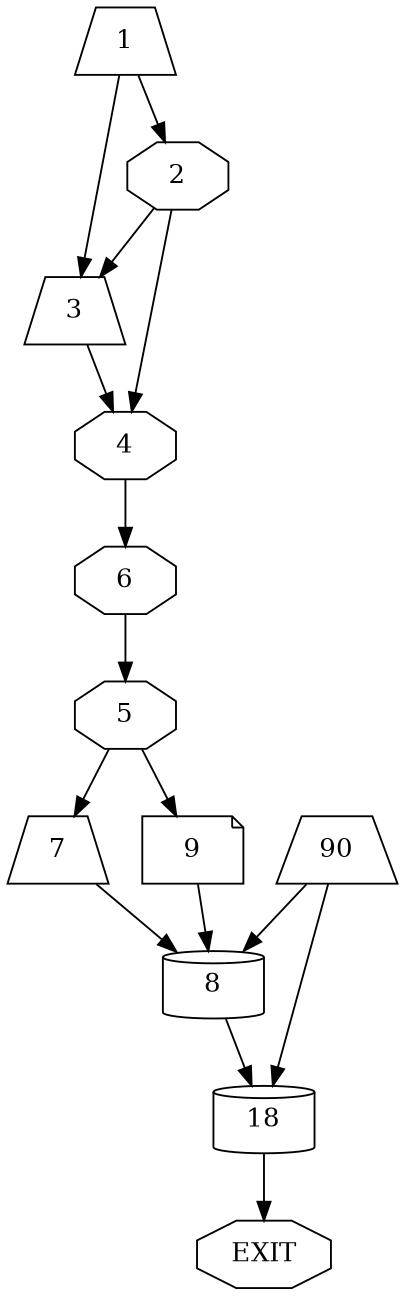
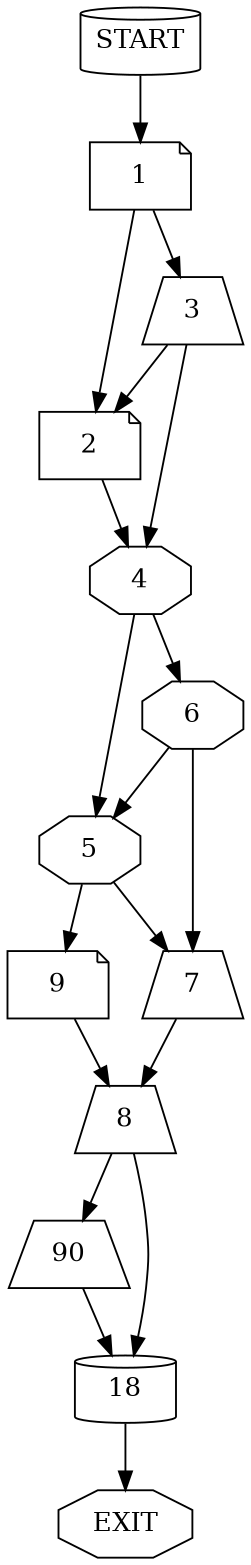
(125, 41) -> (140, 176)
none -> (140, 41)
(178, 176) -> (90, 446)
(133, 235) -> (147, 371)
none -> (117, 706)
none -> (193, 840)
(282, 911) -> (101, 1178)
(213, 985) -> (125, 1120)
